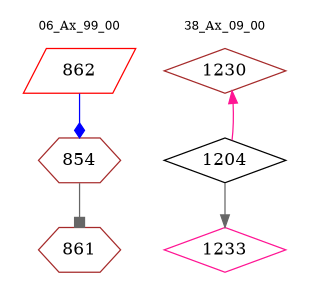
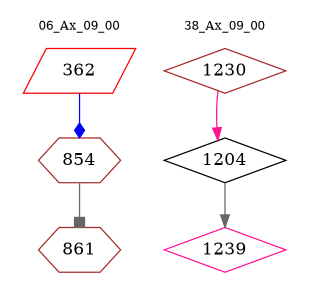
(80, 27) -> (80, 27)
(80, 71) -> (80, 71)
(233, 122) -> (217, 109)
(225, 250) -> (225, 250)
